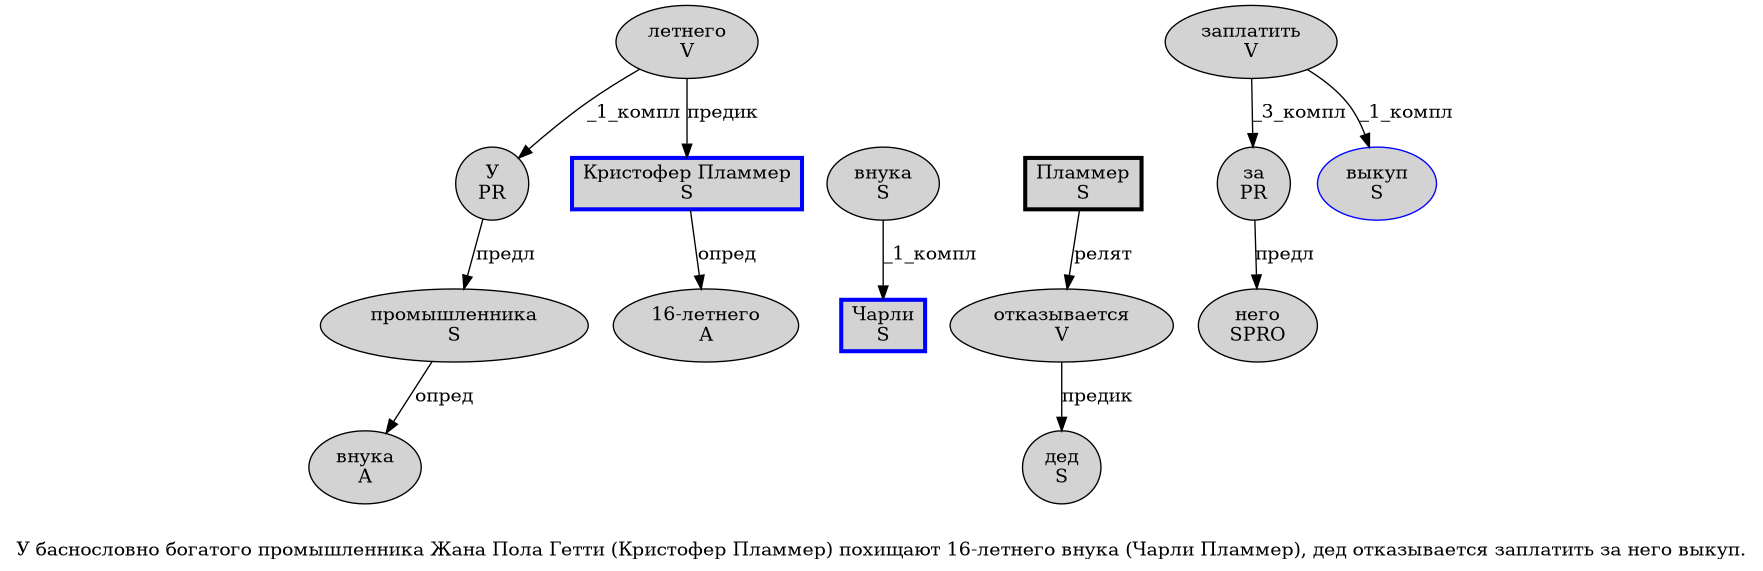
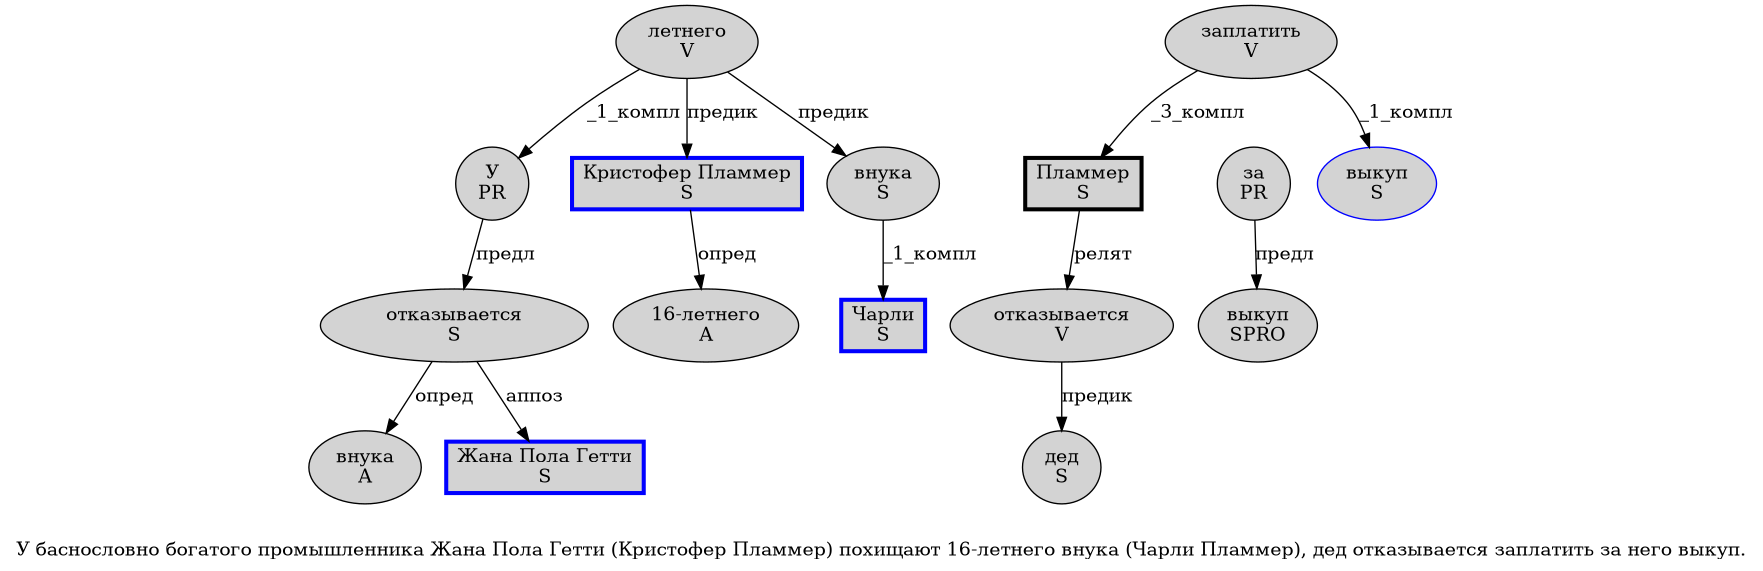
(1252, 106) -> (1149, 104)
none -> (781, 110)
(454, 325) -> (454, 325)
(1258, 325) -> (1258, 325)
none -> (545, 467)
